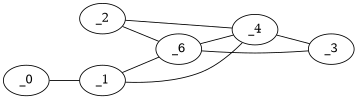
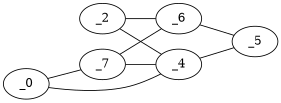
(217, 39) -> (106, 90)
(331, 49) -> (255, 42)
(103, 80) -> (103, 64)
